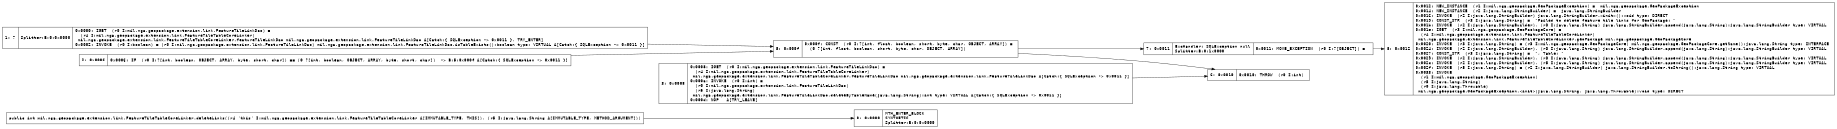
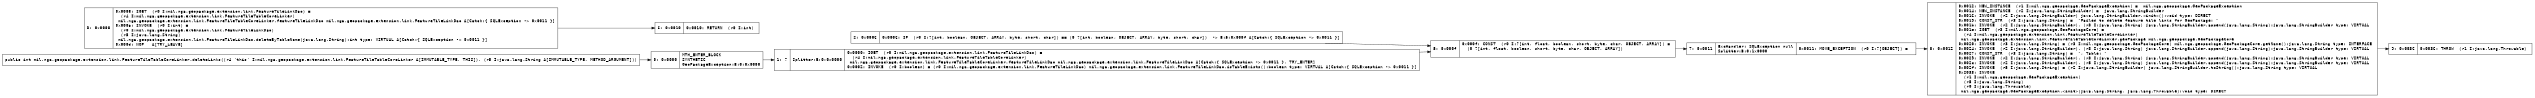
none -> (2460, 49)
(1115, 59) -> none
none -> (767, 60)
(1437, 72) -> (1979, 72)
(1273, 75) -> (721, 28)
(910, 123) -> (721, 64)
